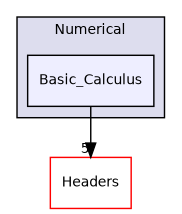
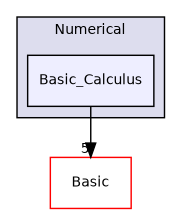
(91, 183) -> (91, 183)
